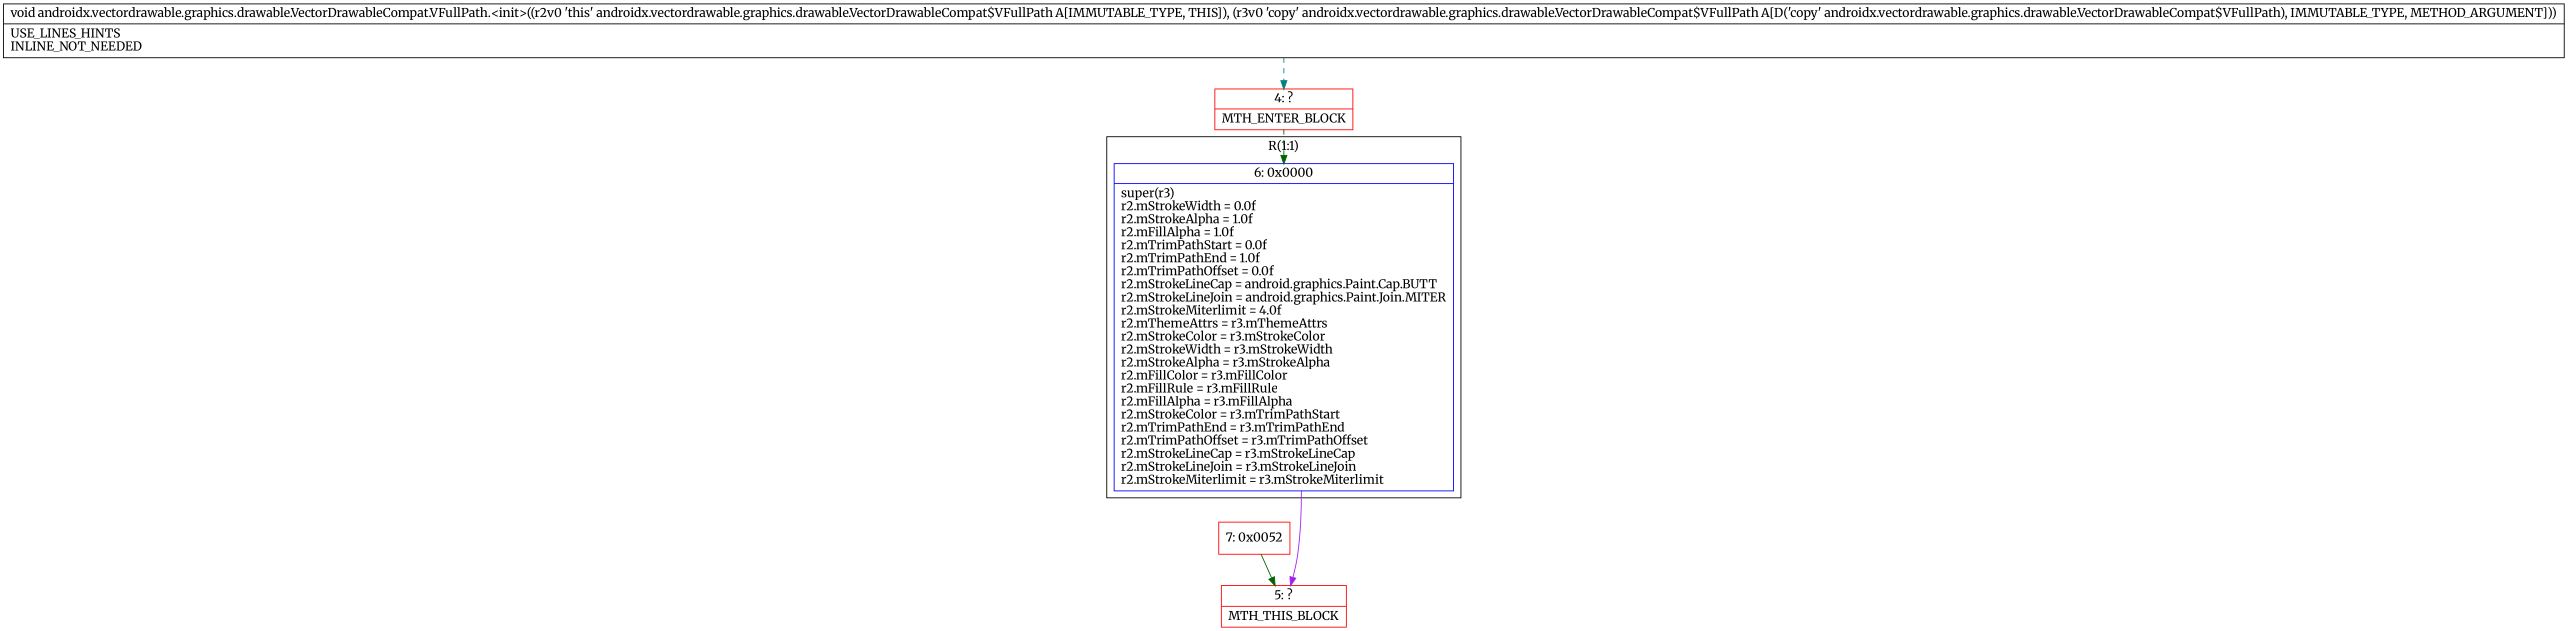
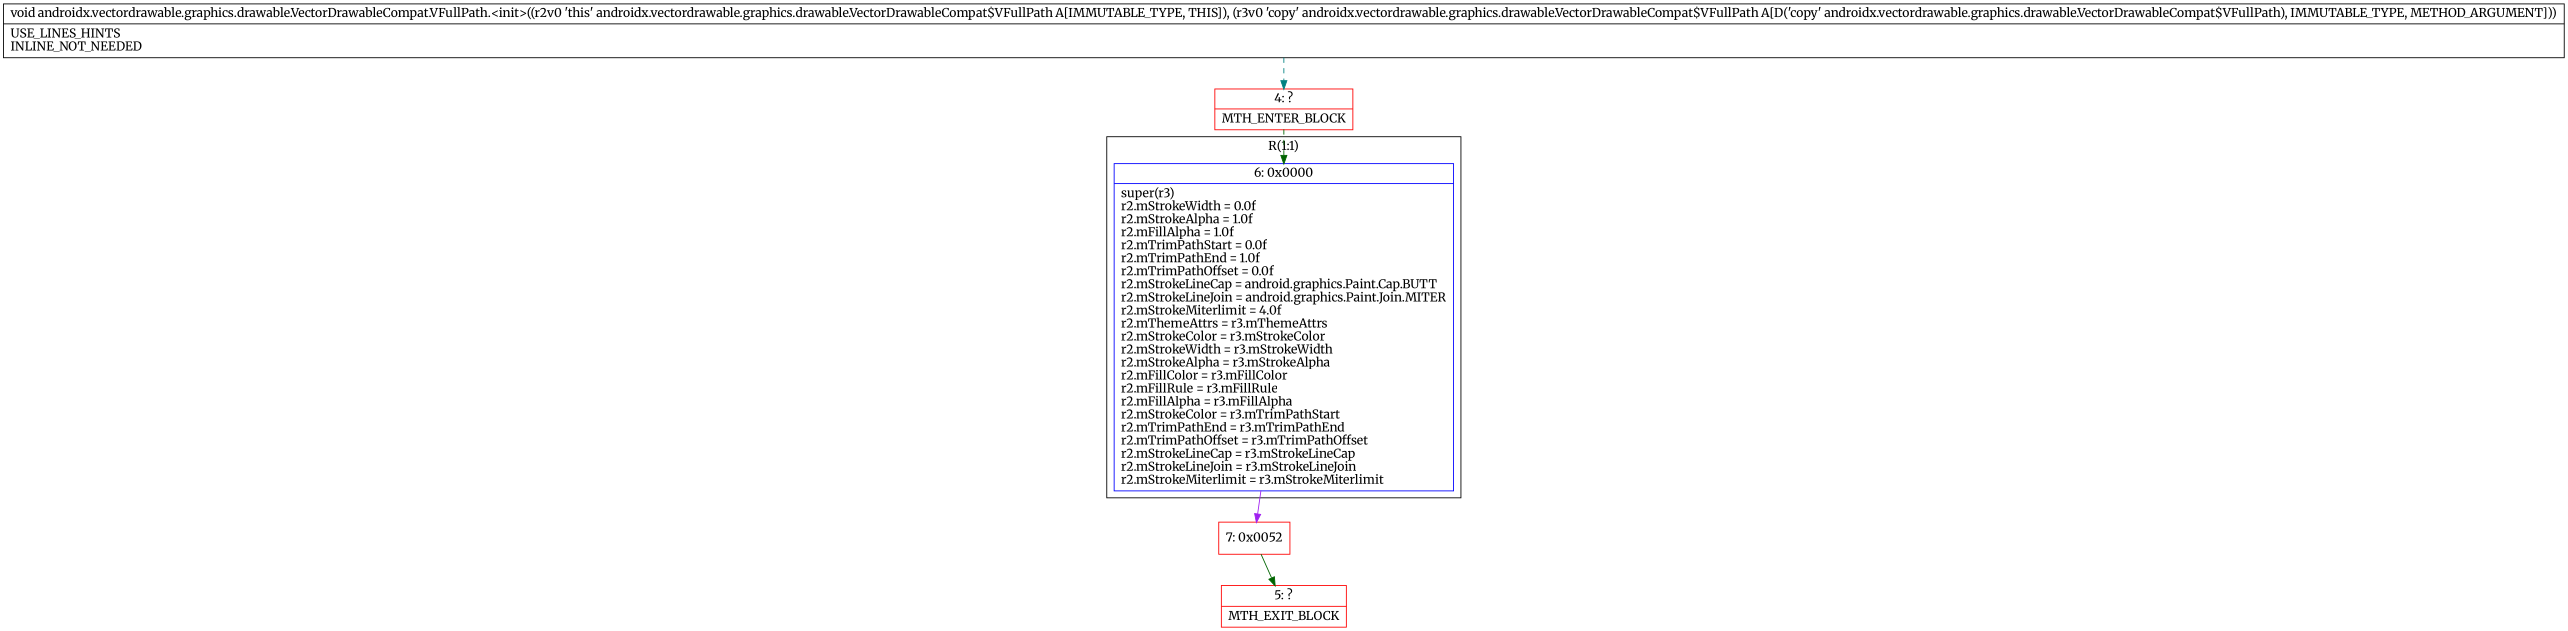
(1300, 534) -> (1259, 503)
(1283, 616) -> (1284, 616)
